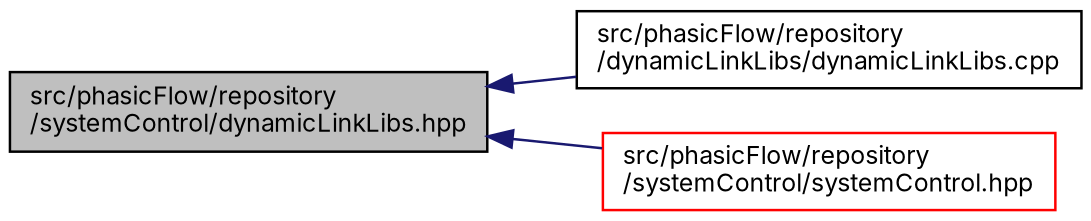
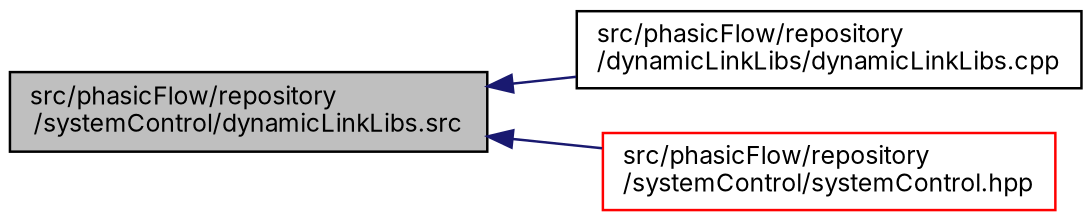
(249, 112) -> (249, 112)
